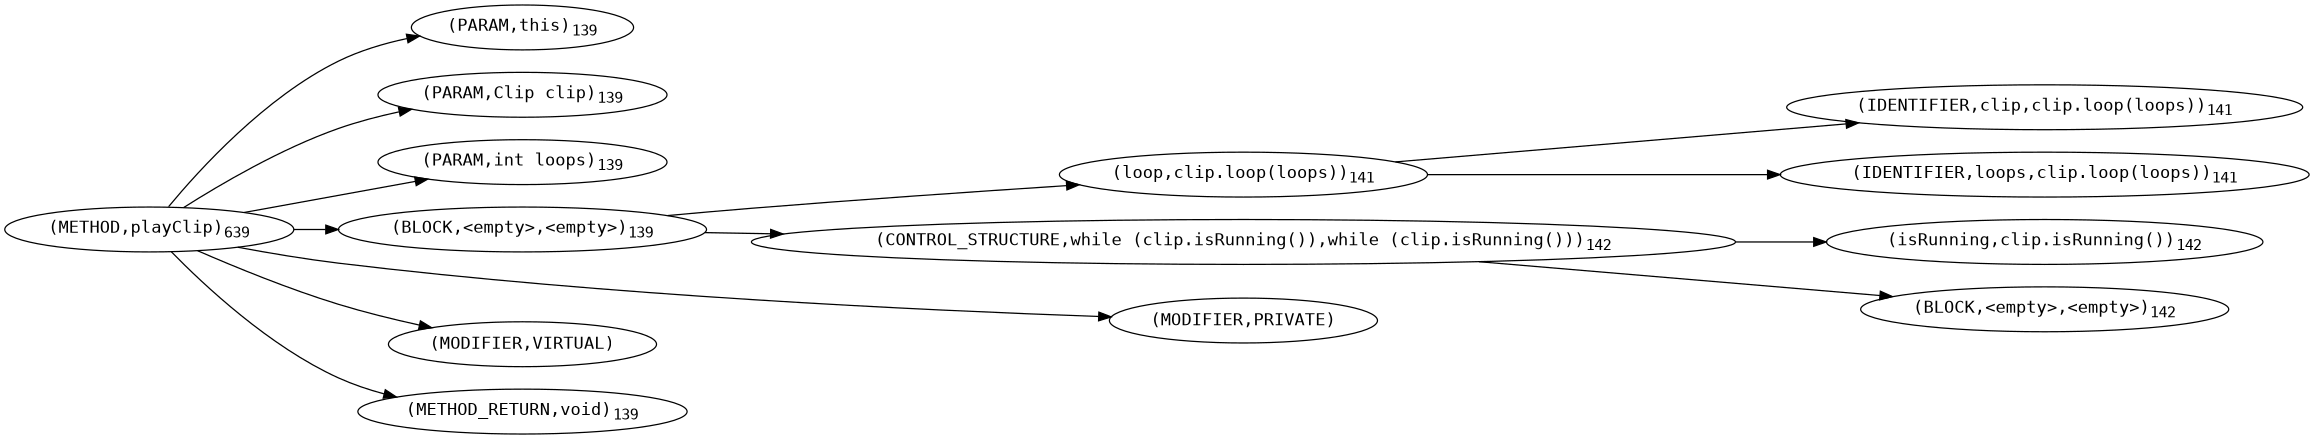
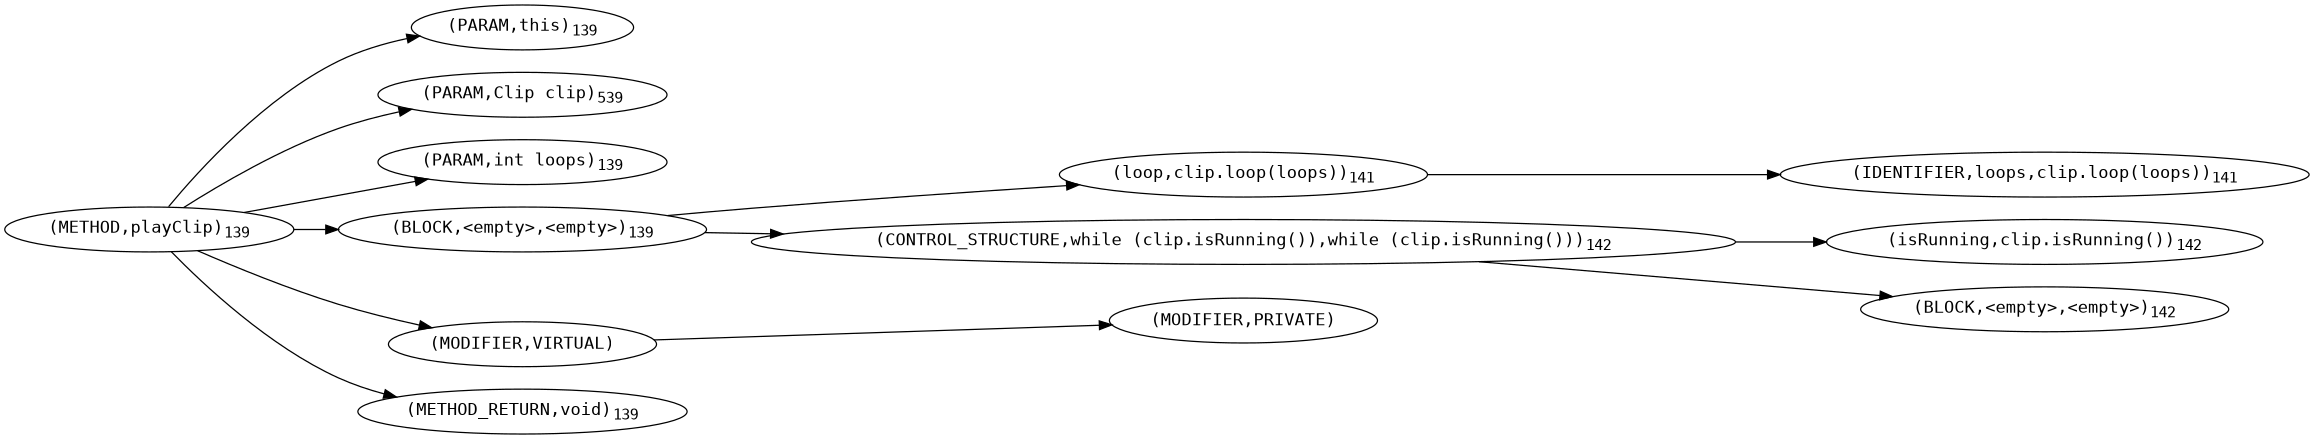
(610, 93) -> (610, 93)
(2045, 107) -> none
(237, 228) -> (237, 228)
(667, 294) -> (876, 333)
